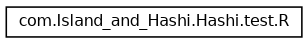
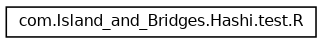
(154, 22) -> (161, 22)
